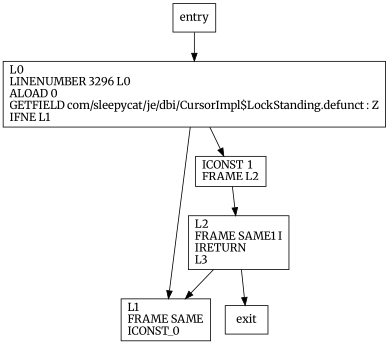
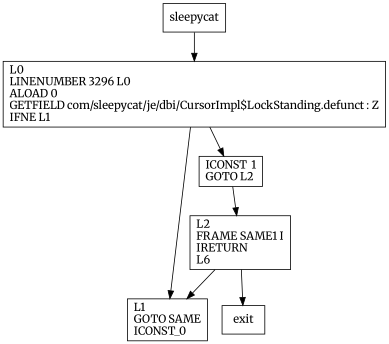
(194, 18) -> (194, 18)
(231, 171) -> (231, 171)
(239, 243) -> (240, 243)
(166, 320) -> (167, 320)
